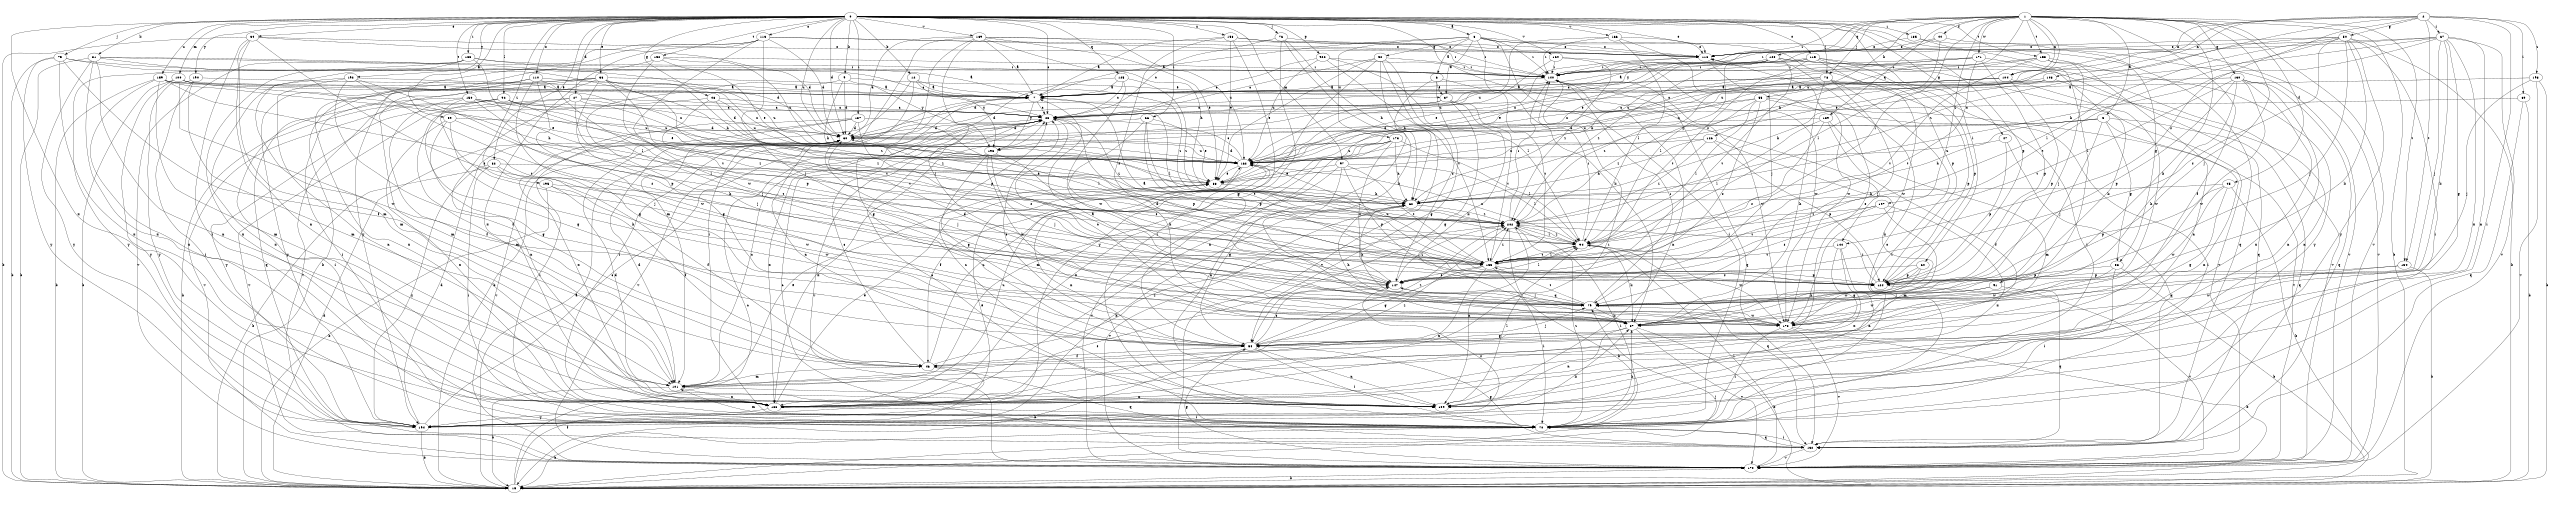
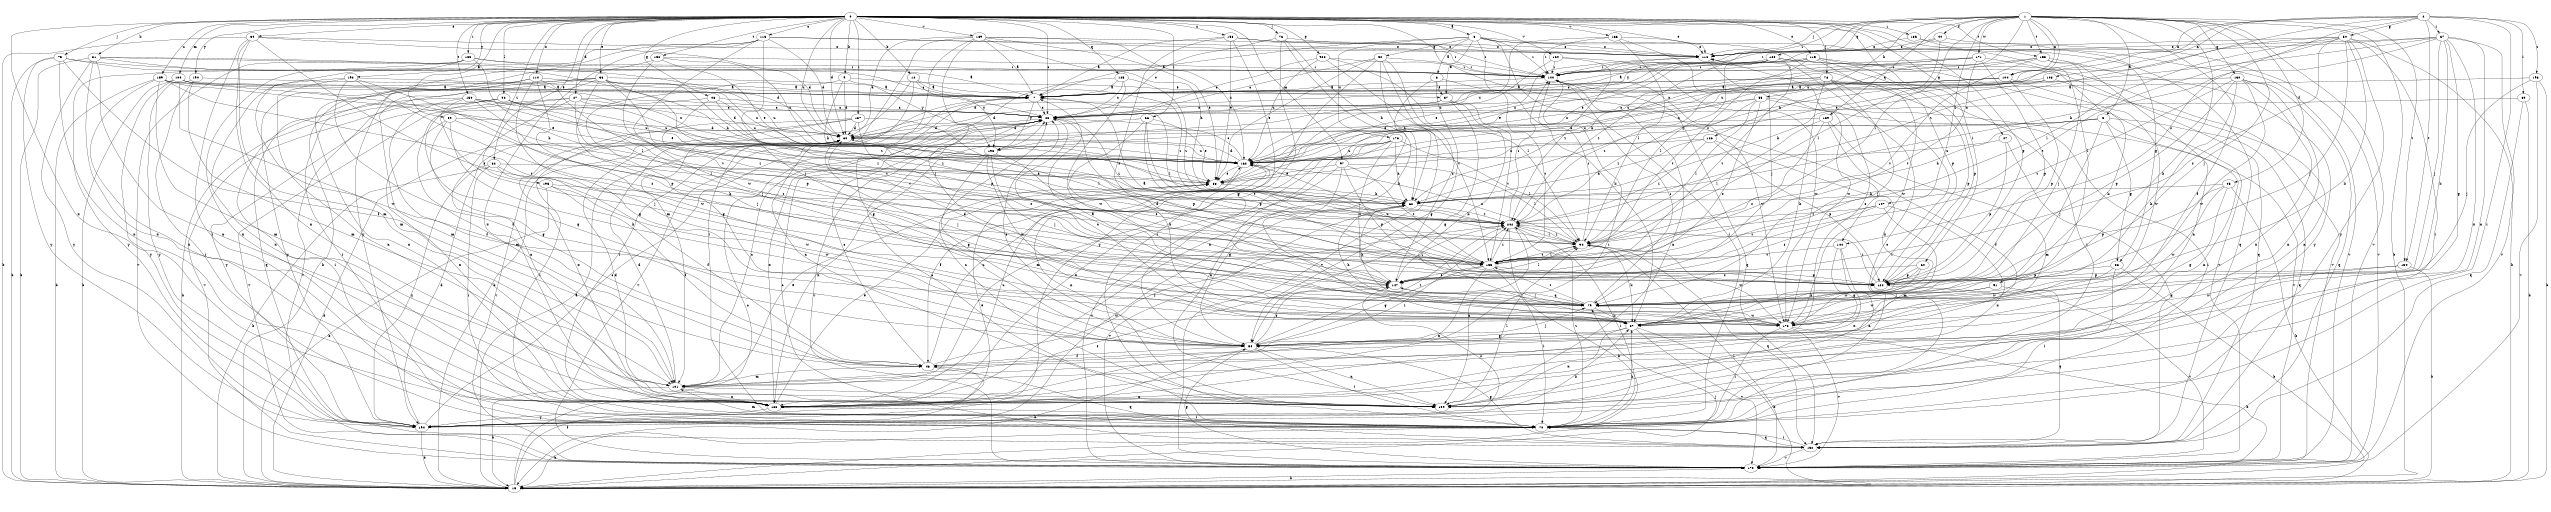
(1868, 28) -> (1817, 31)
(1117, 316) -> (1117, 316)
